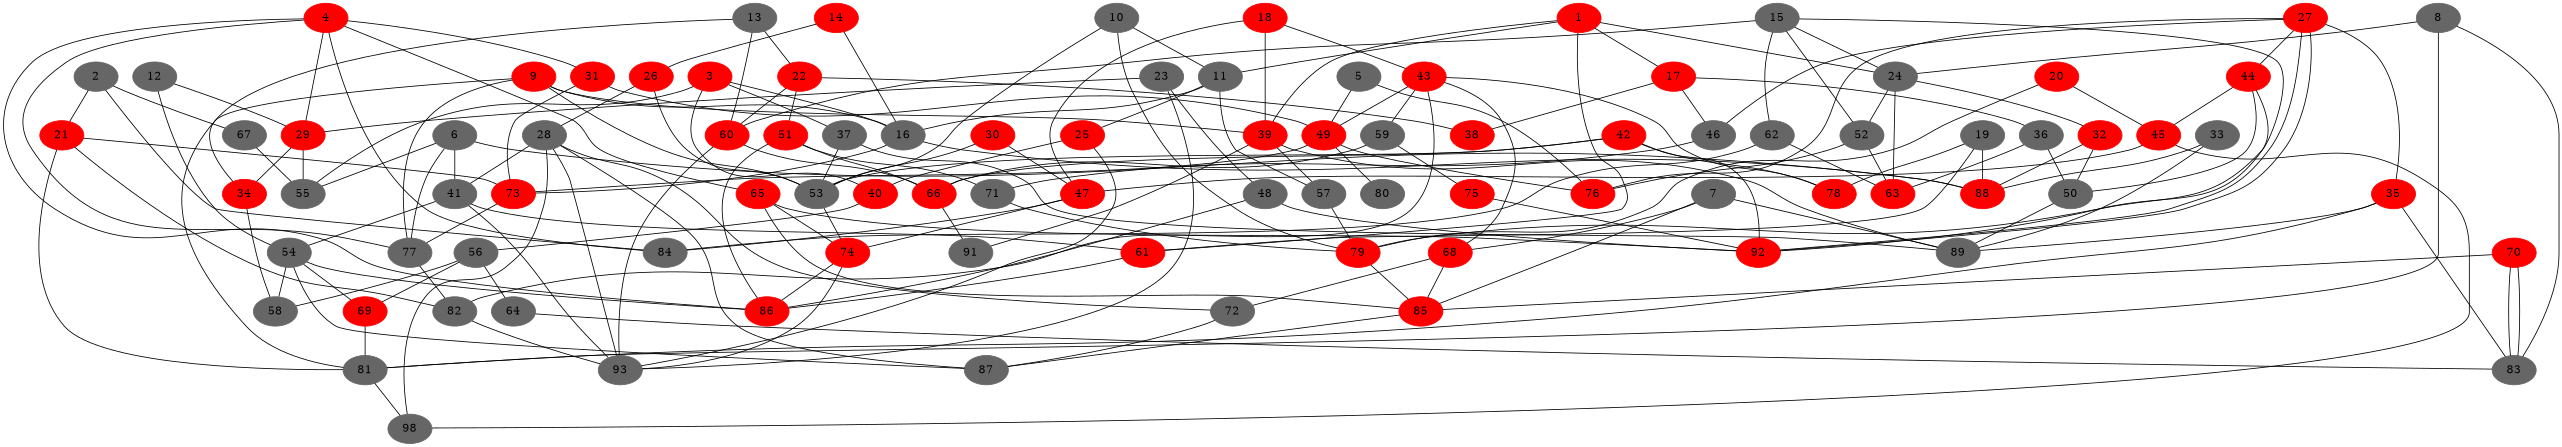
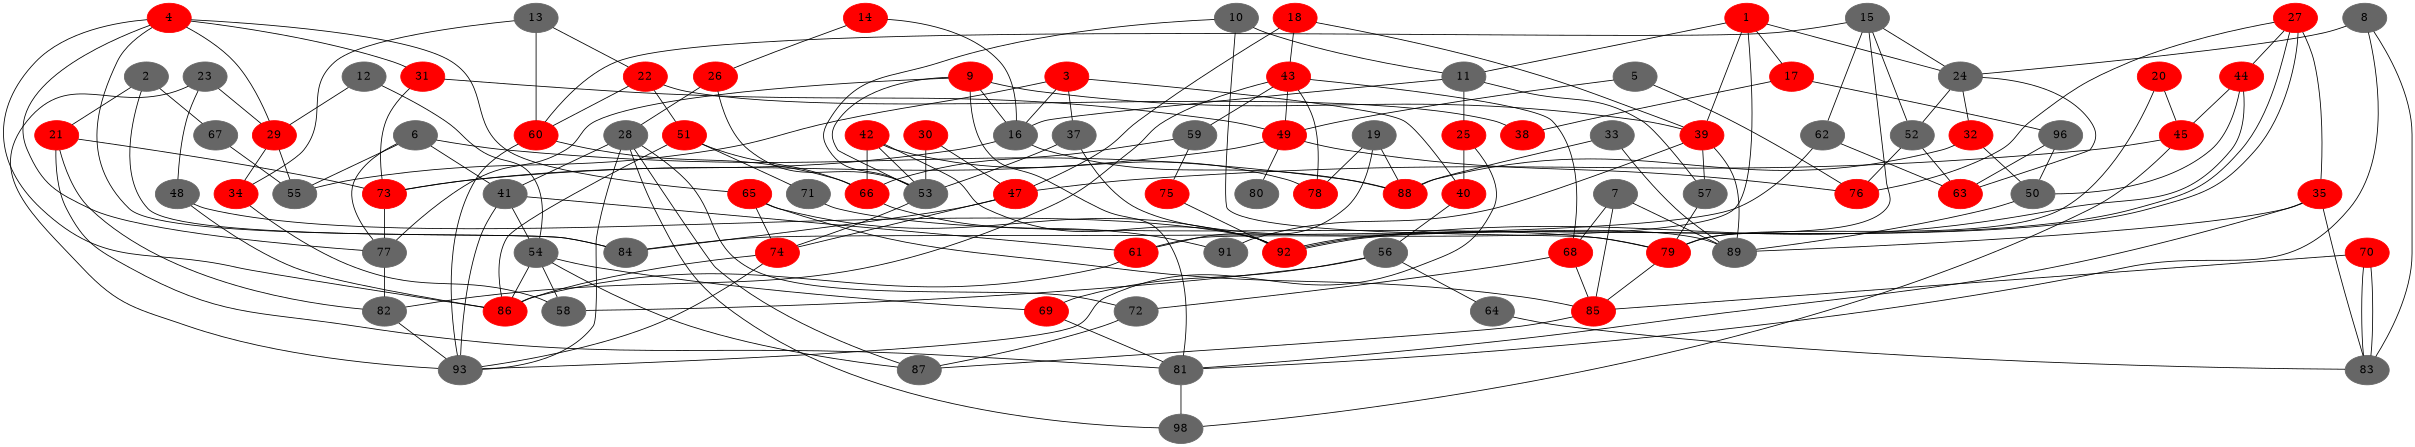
(1714, 135) -> none
(2041, 135) -> (2061, 135)
